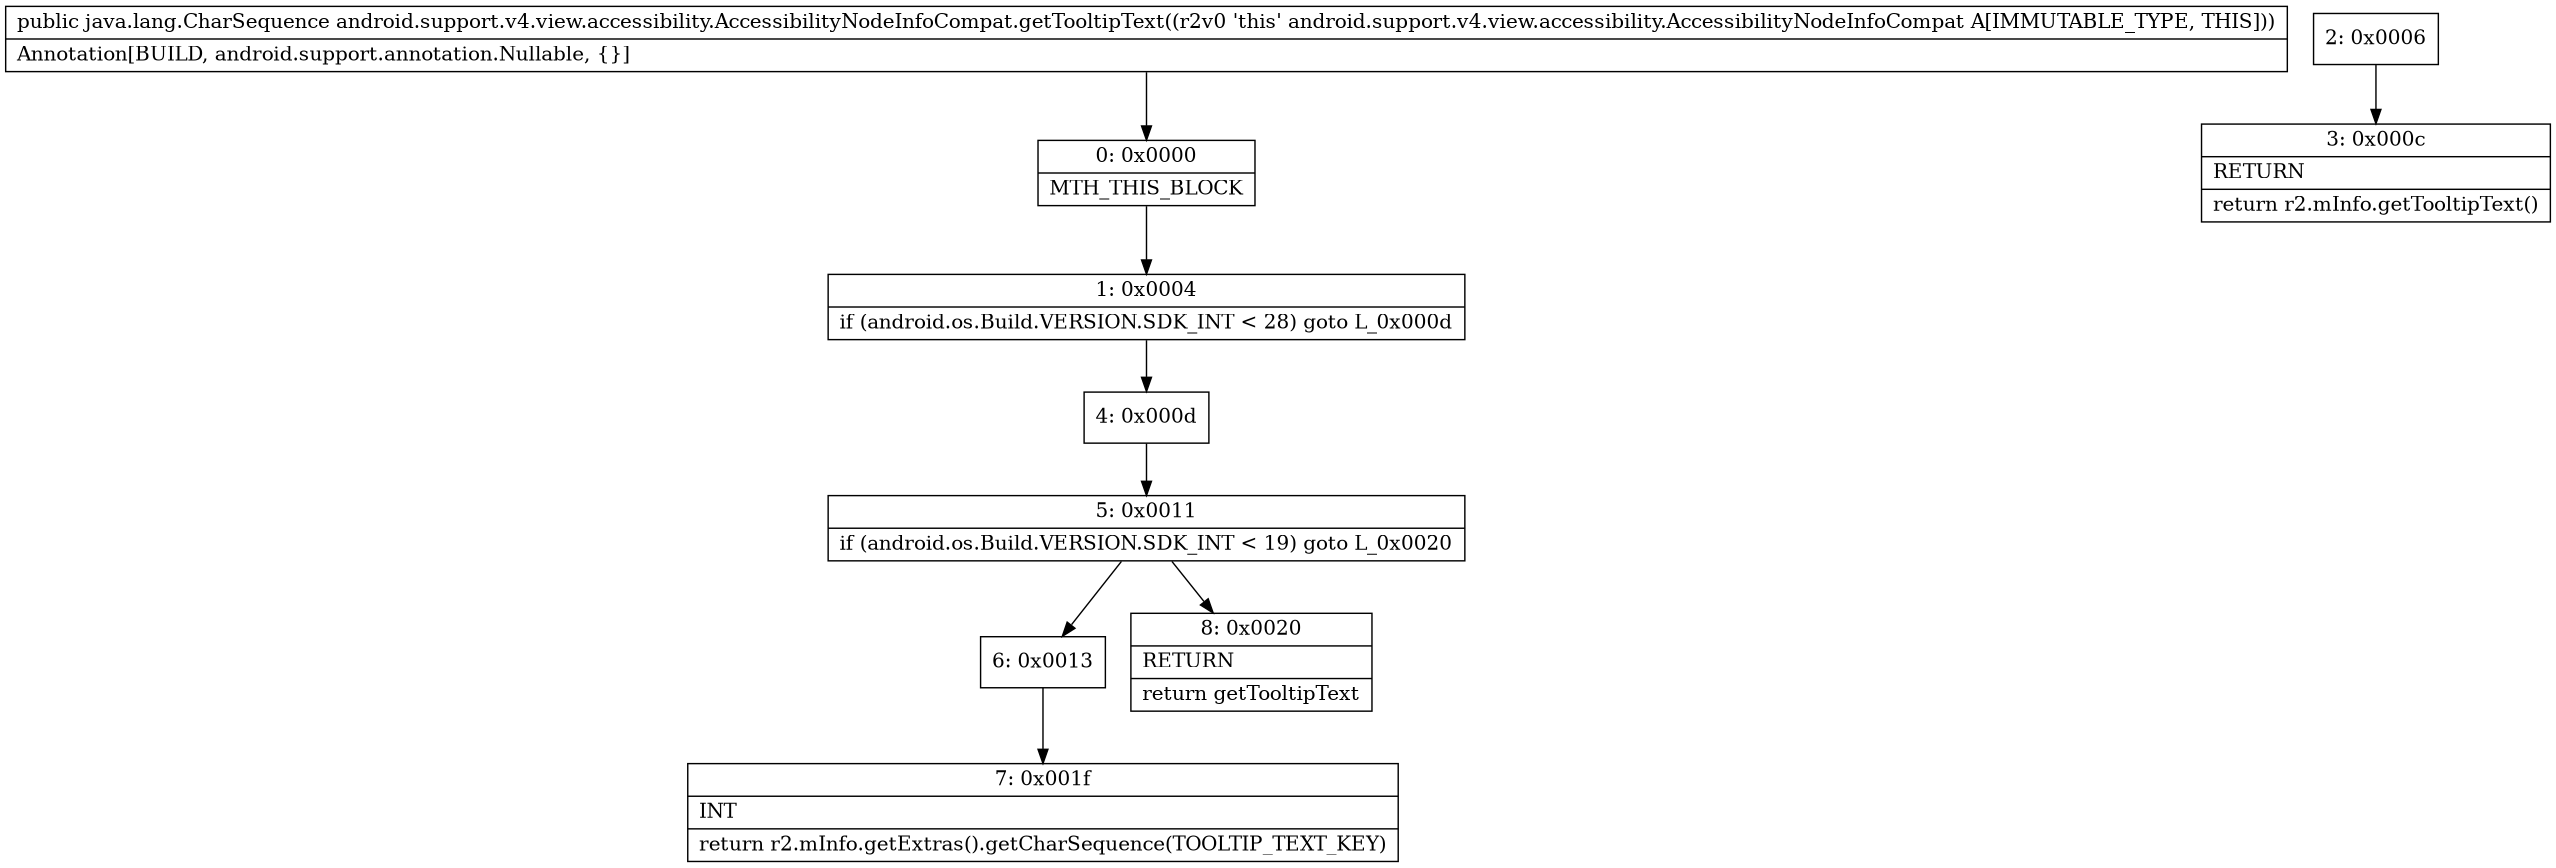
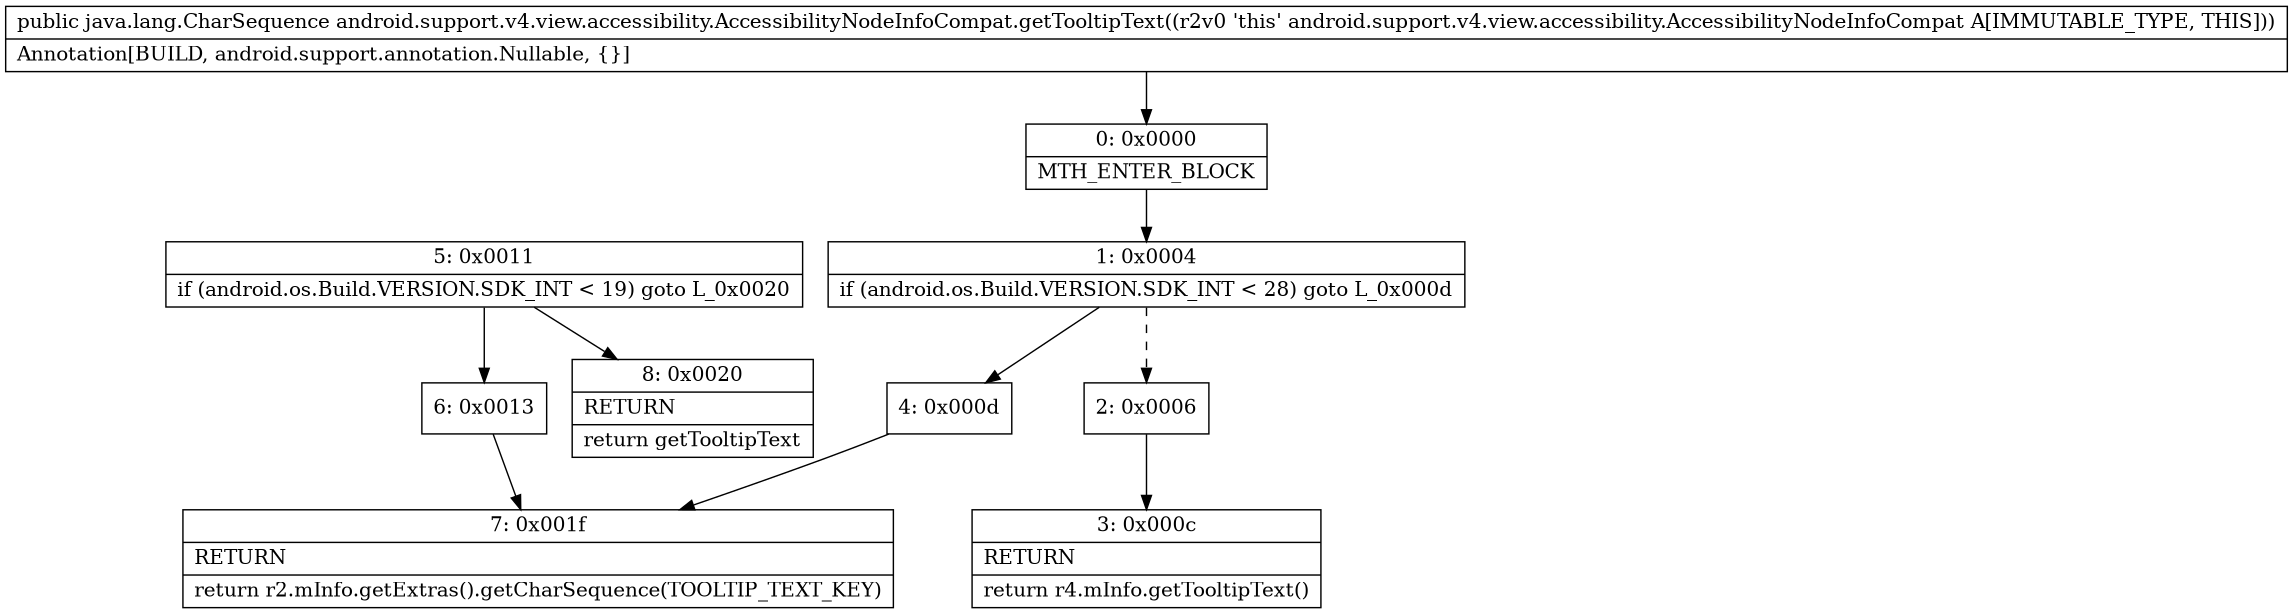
(1146, 189) -> (1146, 172)
(2376, 205) -> (1146, 591)
none -> (1146, 338)
(1146, 462) -> (792, 471)
(718, 812) -> (240, 558)
